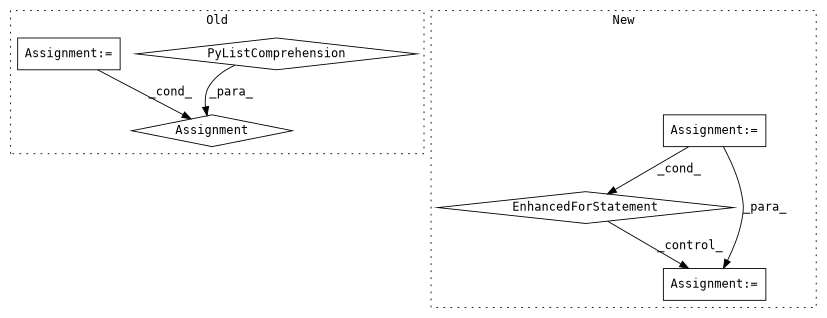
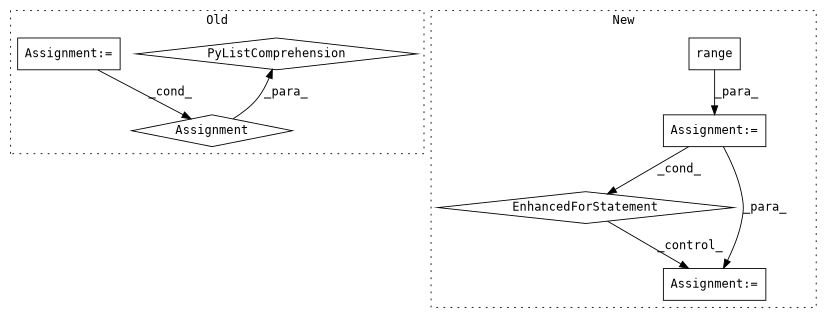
none -> (715, 54)
(213, 81) -> (255, 102)
